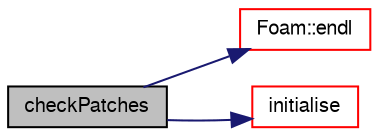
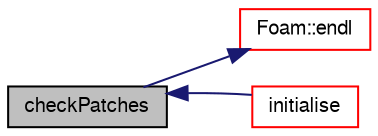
(199, 121) -> (220, 93)
